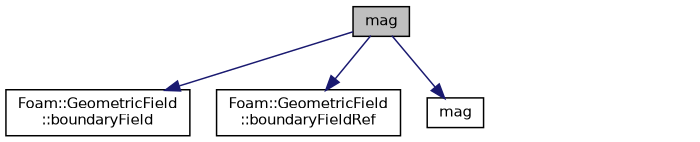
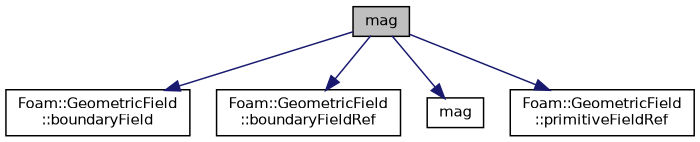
none -> (602, 113)
